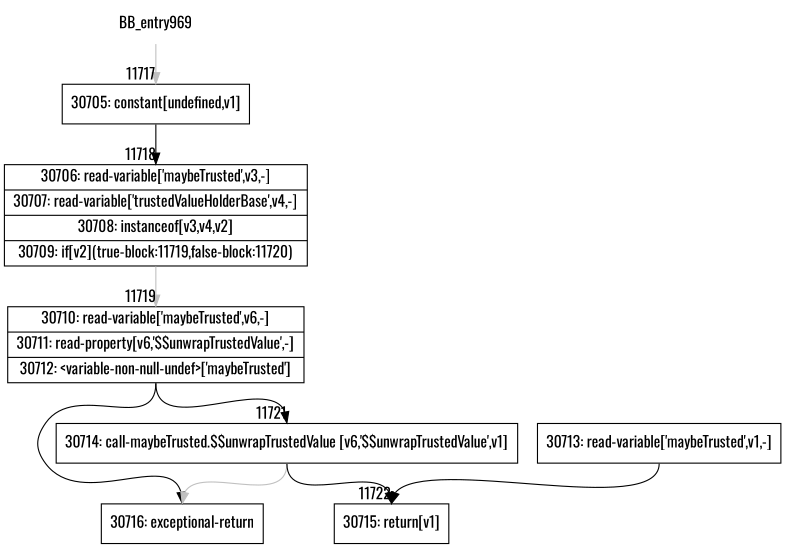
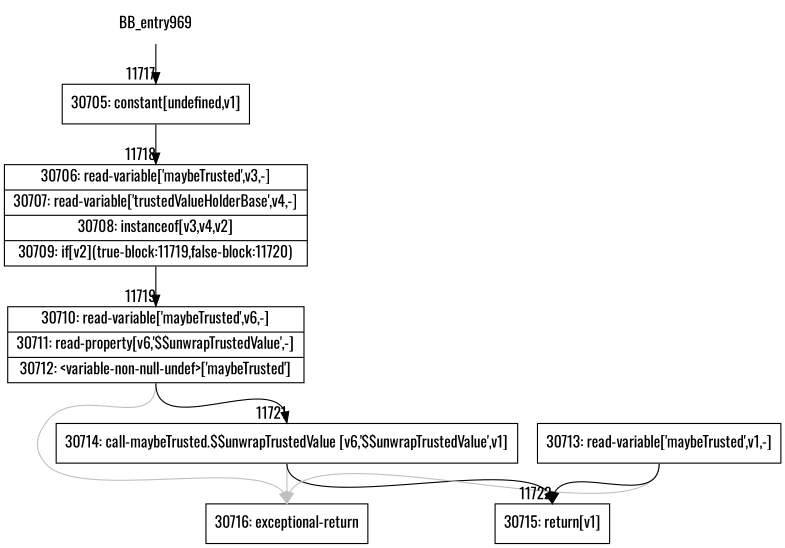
(156, 58) -> (156, 58)
(156, 281) -> (156, 281)
(39, 452) -> (77, 477)
none -> (411, 477)
